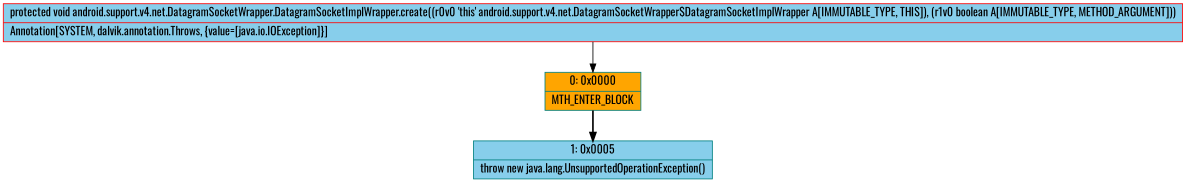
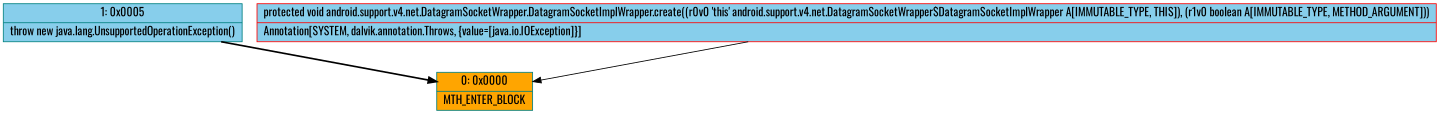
(593, 121) -> (325, 61)
